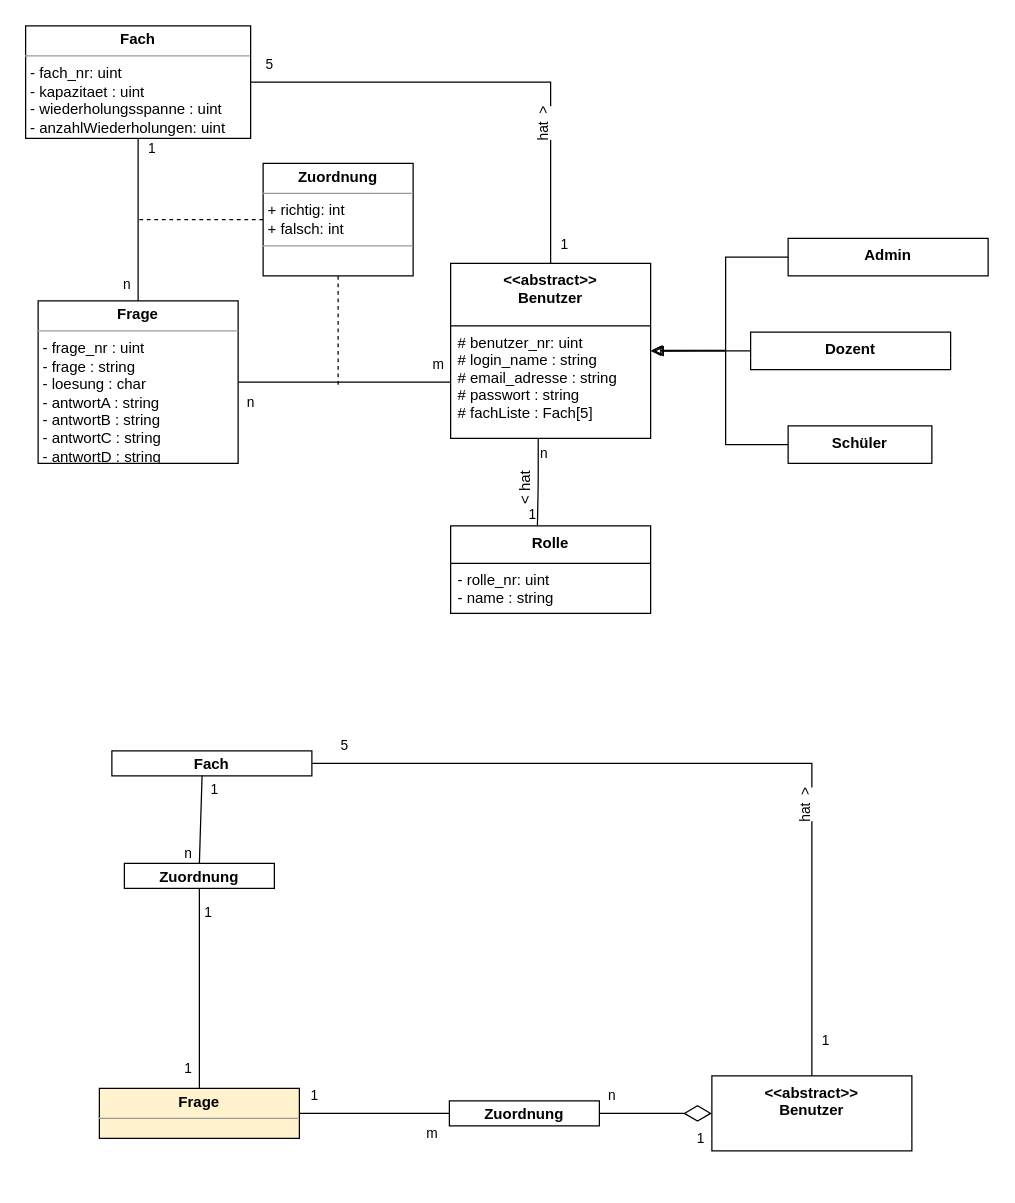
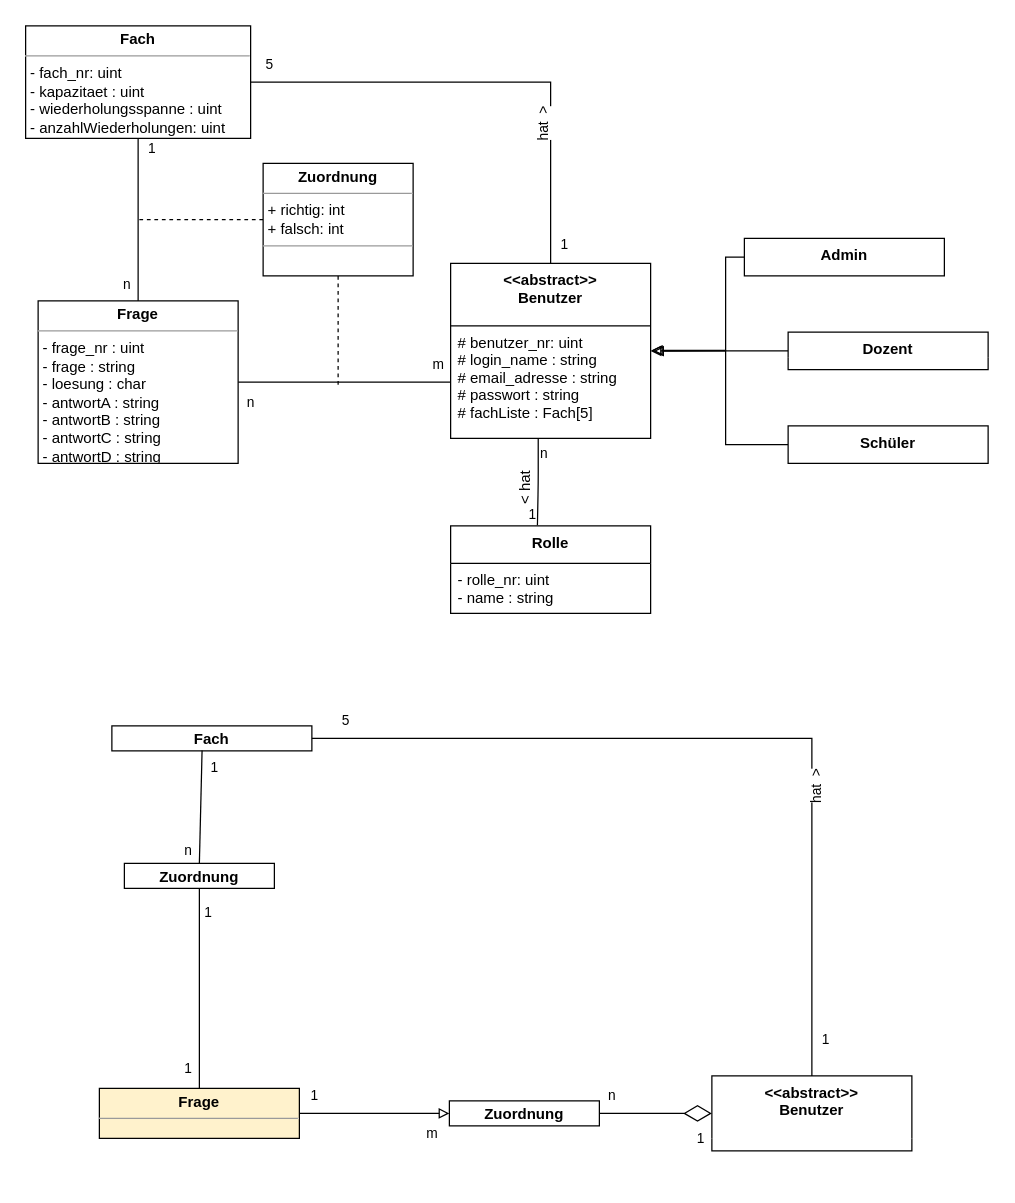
(888, 257) -> (844, 257)
(851, 351) -> (888, 351)
(860, 444) -> (888, 444)
(212, 763) -> (212, 738)
(442, 1113) -> (438, 1113)
